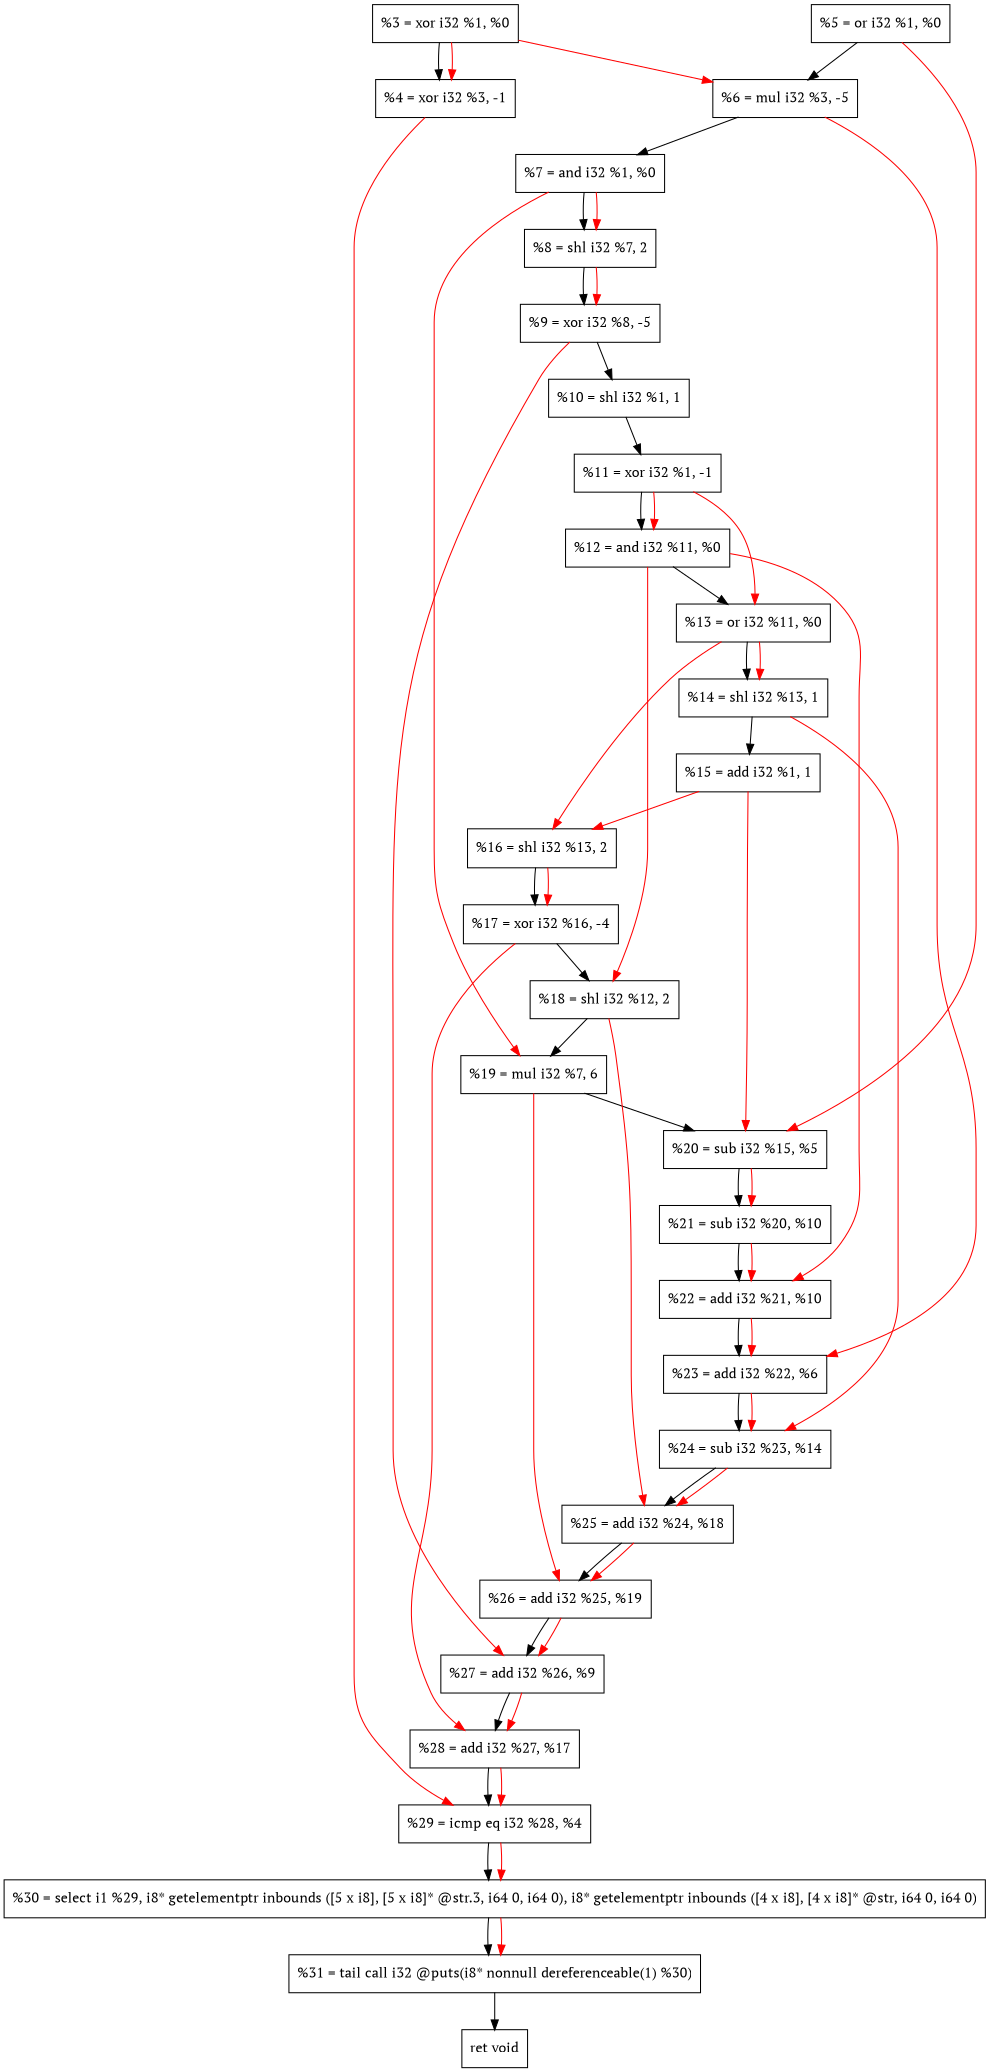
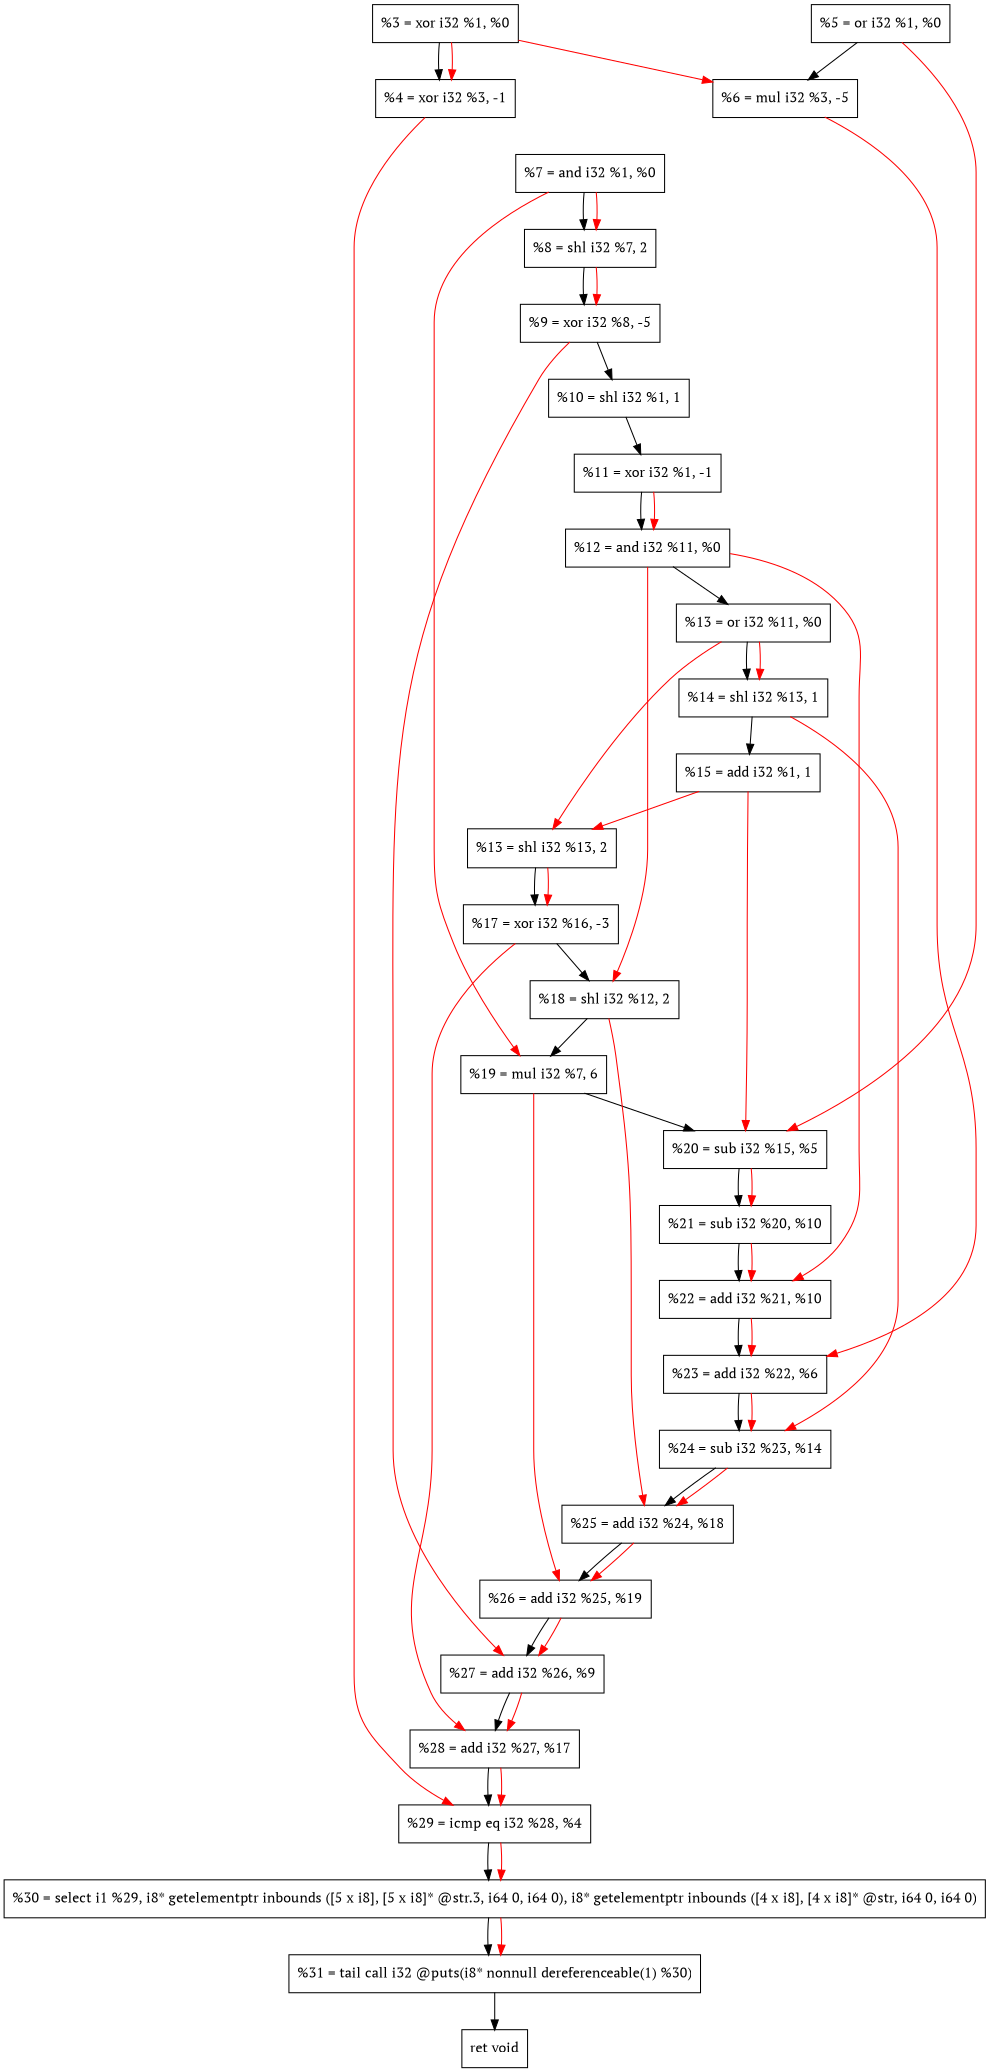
(693, 134) -> none
(741, 533) -> none
(542, 848) -> (542, 848)
(541, 924) -> (541, 924)
